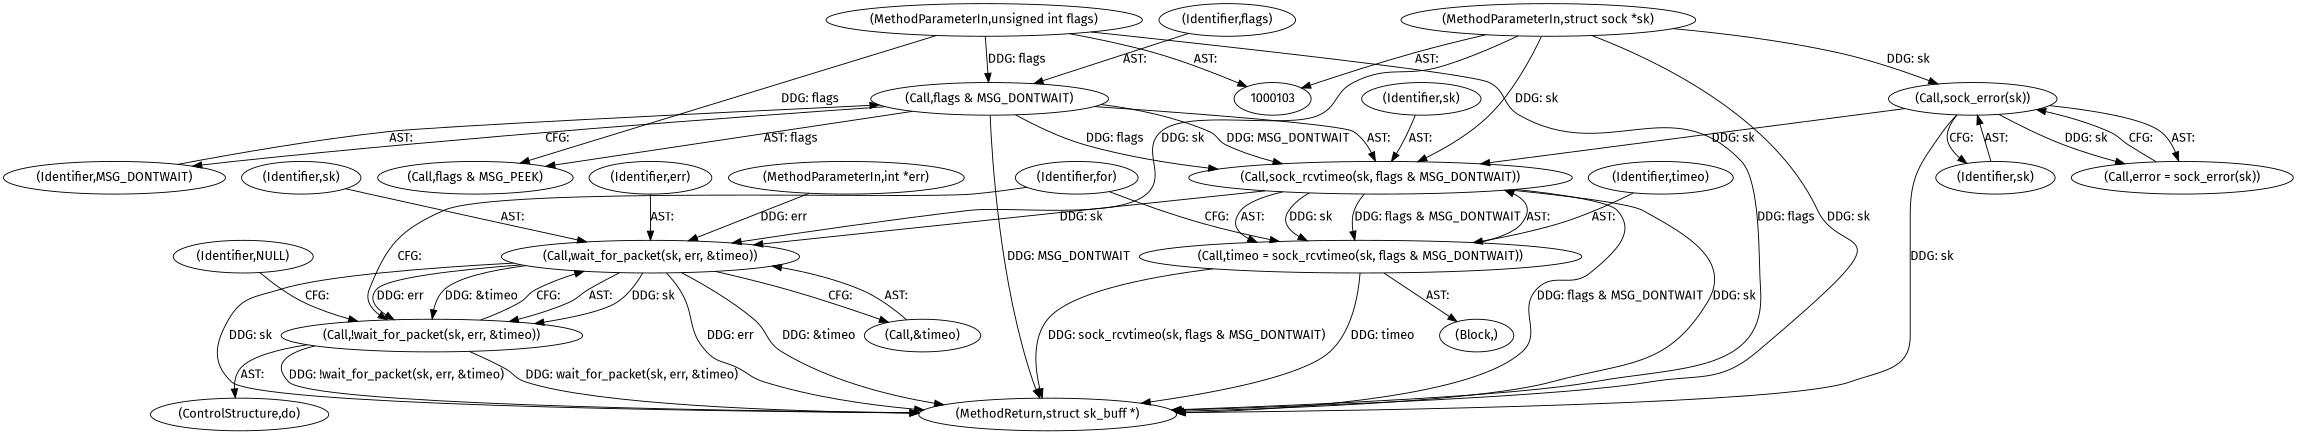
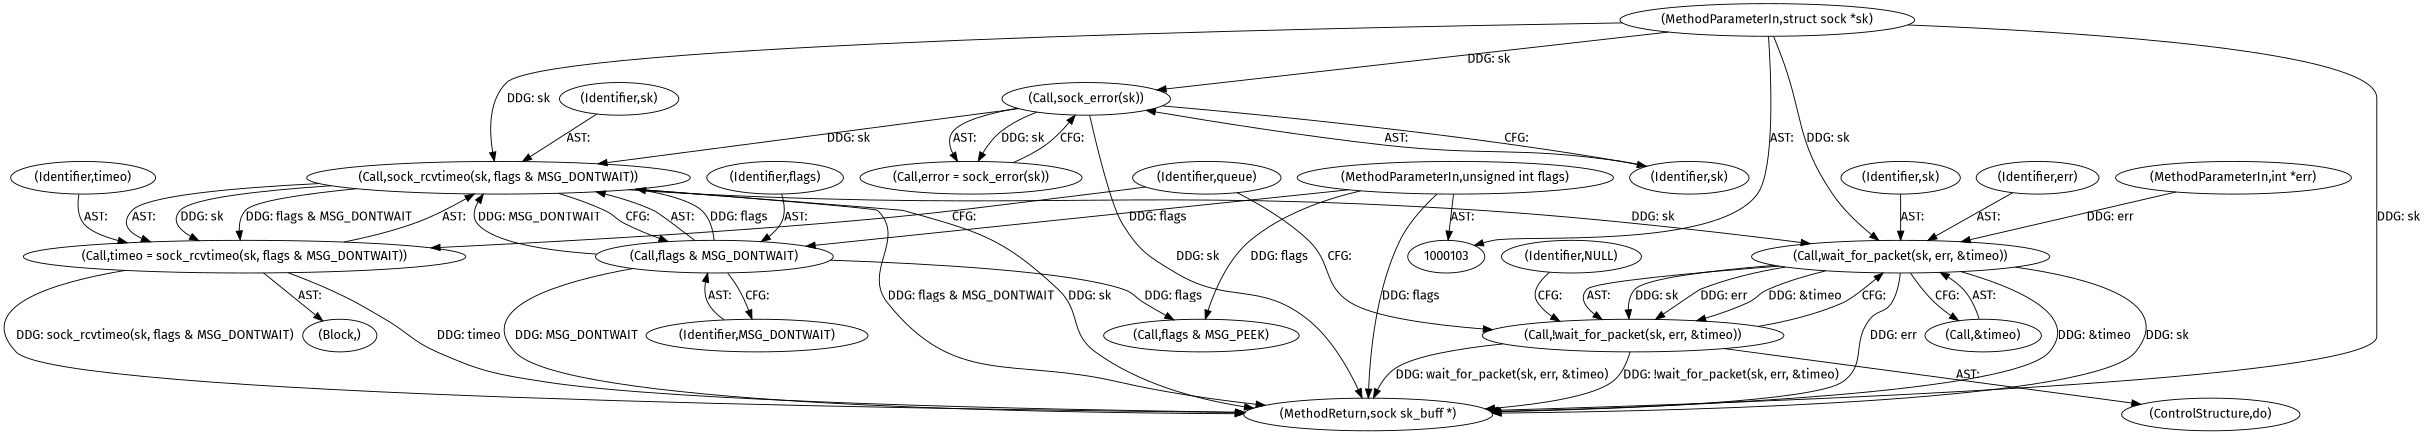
(791, 138) -> (1173, 296)
(1077, 178) -> (1207, 178)
none -> (610, 213)
(1048, 414) -> (1368, 414)
